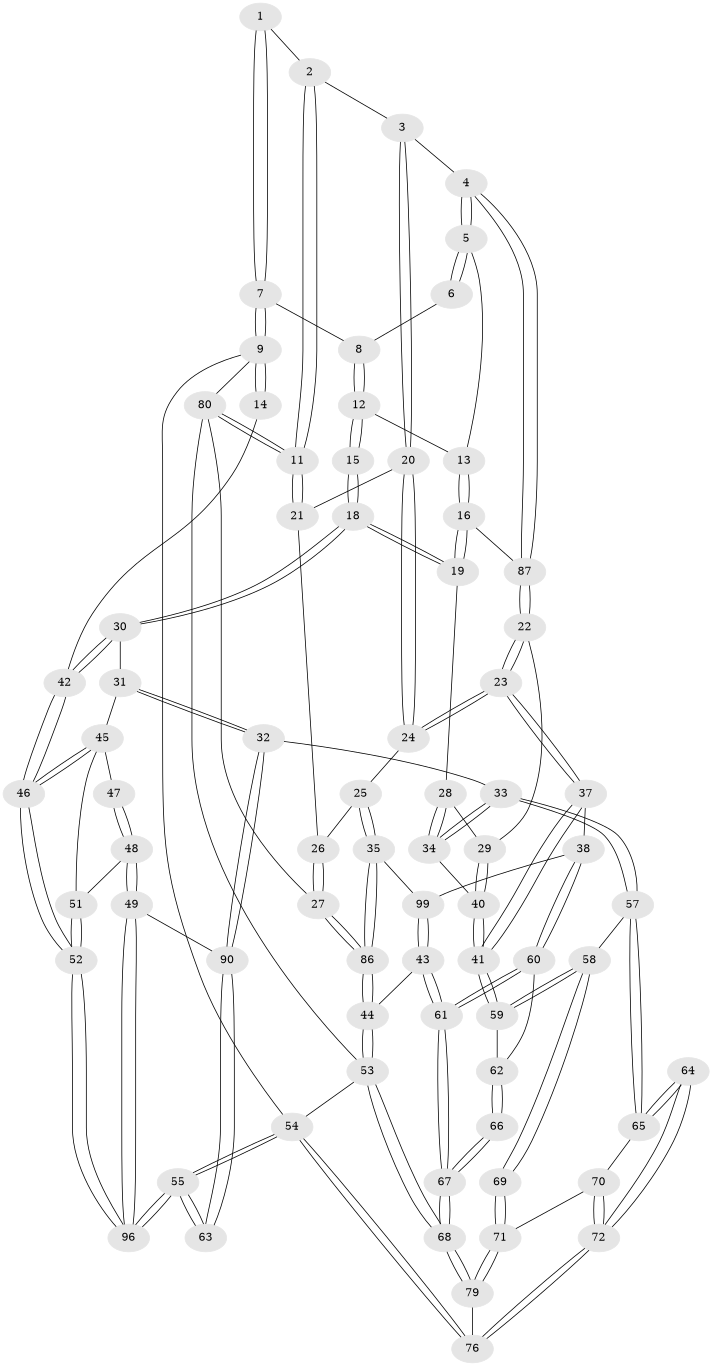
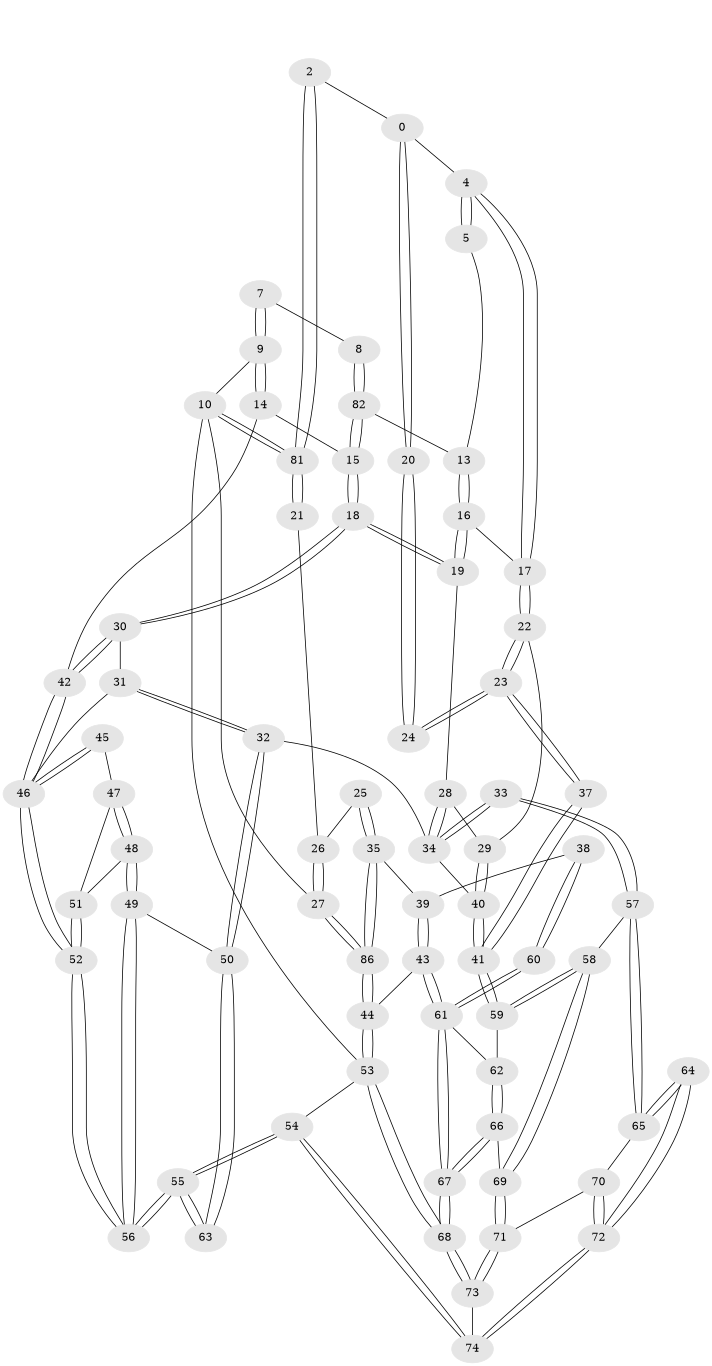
(261, 17) -> none
(402, 128) -> (402, 128)
(452, 294) -> none
(205, 405) -> (205, 405)
(359, 405) -> (359, 405)
none -> (302, 430)
(298, 461) -> (298, 461)
(353, 489) -> none
(525, 572) -> (525, 572)
(111, 711) -> (66, 734)
(163, 728) -> none
(386, 758) -> (369, 768)
(385, 766) -> none
(80, 820) -> (95, 849)
(584, 829) -> none
(423, 905) -> (423, 905)
(227, 960) -> (227, 960)
(528, 1019) -> (469, 1044)
none -> (499, 1155)
(129, 1238) -> (129, 1238)
(473, 1293) -> (473, 1293)
(473, 1349) -> (473, 1349)
